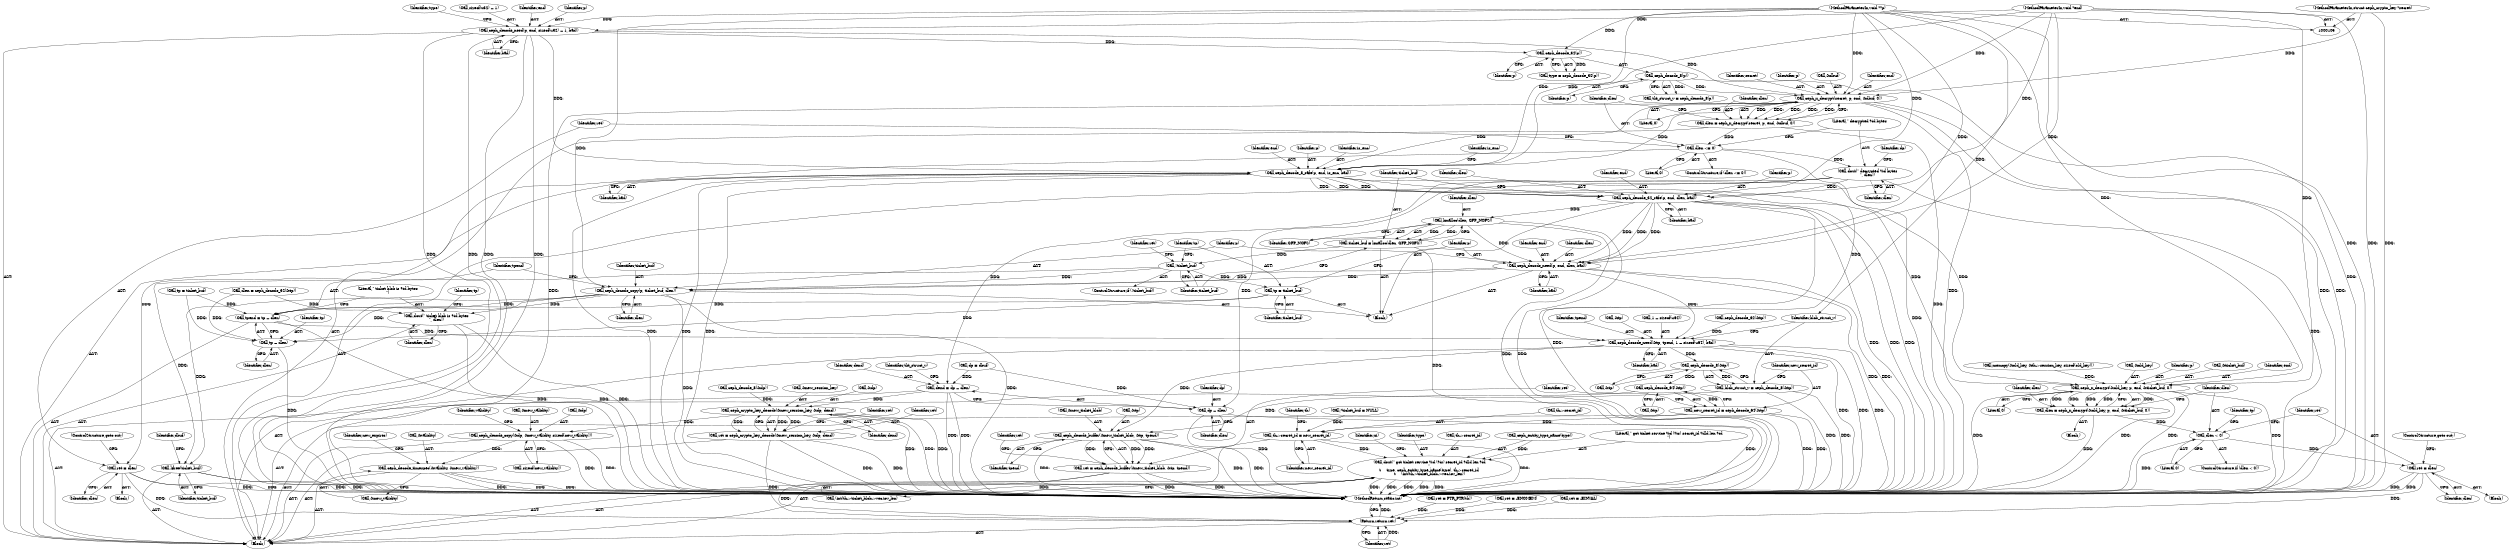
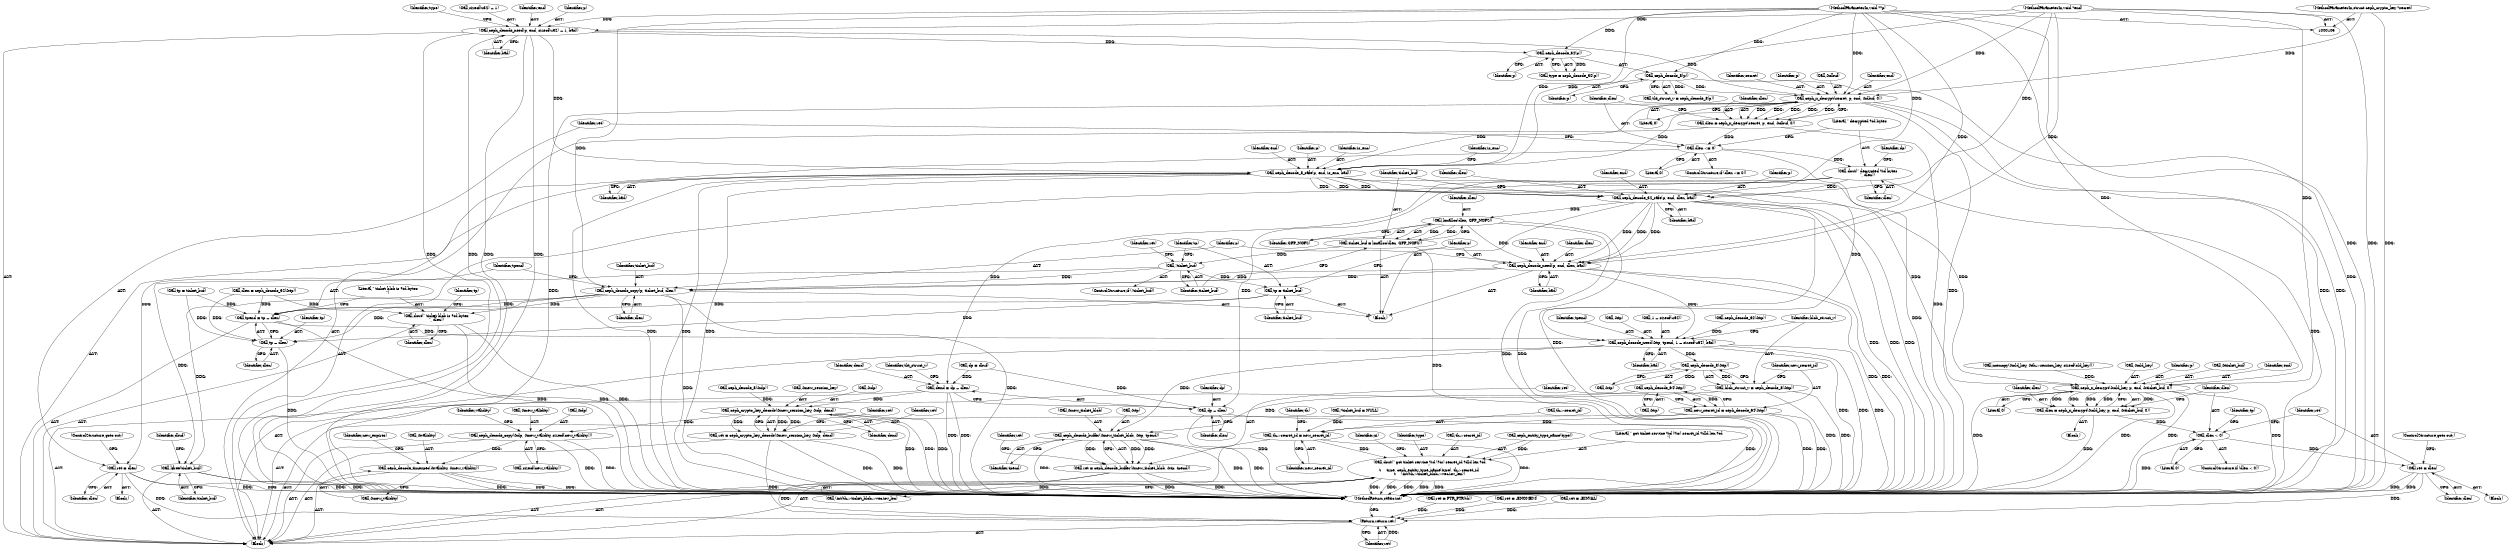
(1977, 156) -> (1759, 39)
none -> (261, 304)
(1381, 512) -> none
